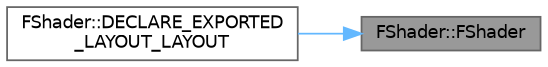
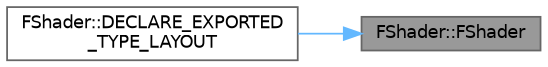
(152, 34) -> (152, 34)
